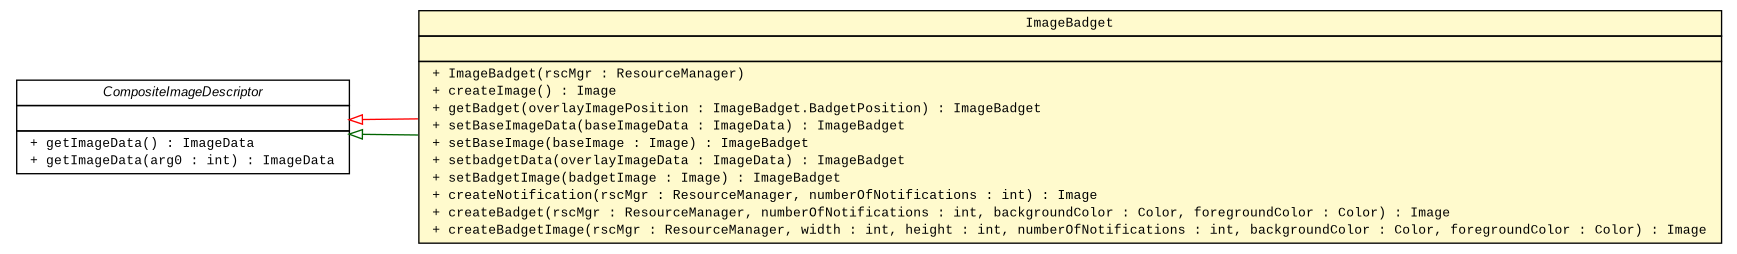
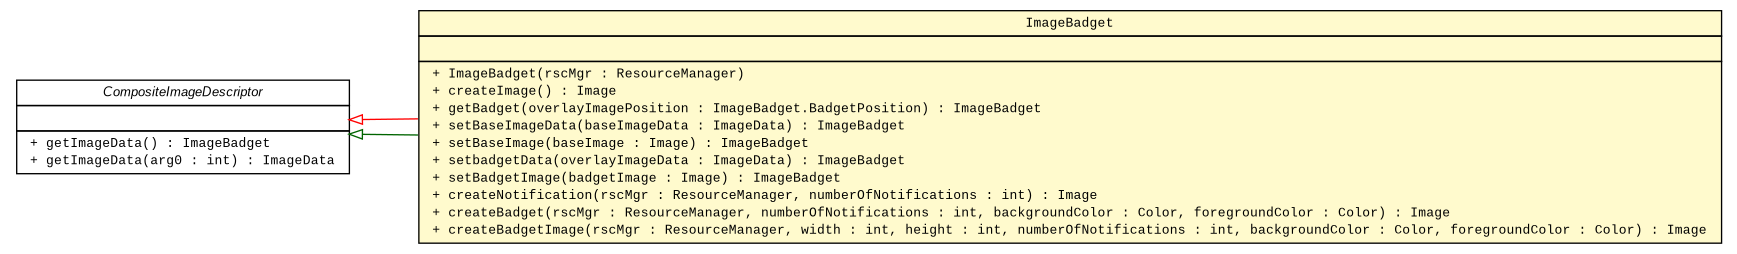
(143, 143) -> (151, 143)
